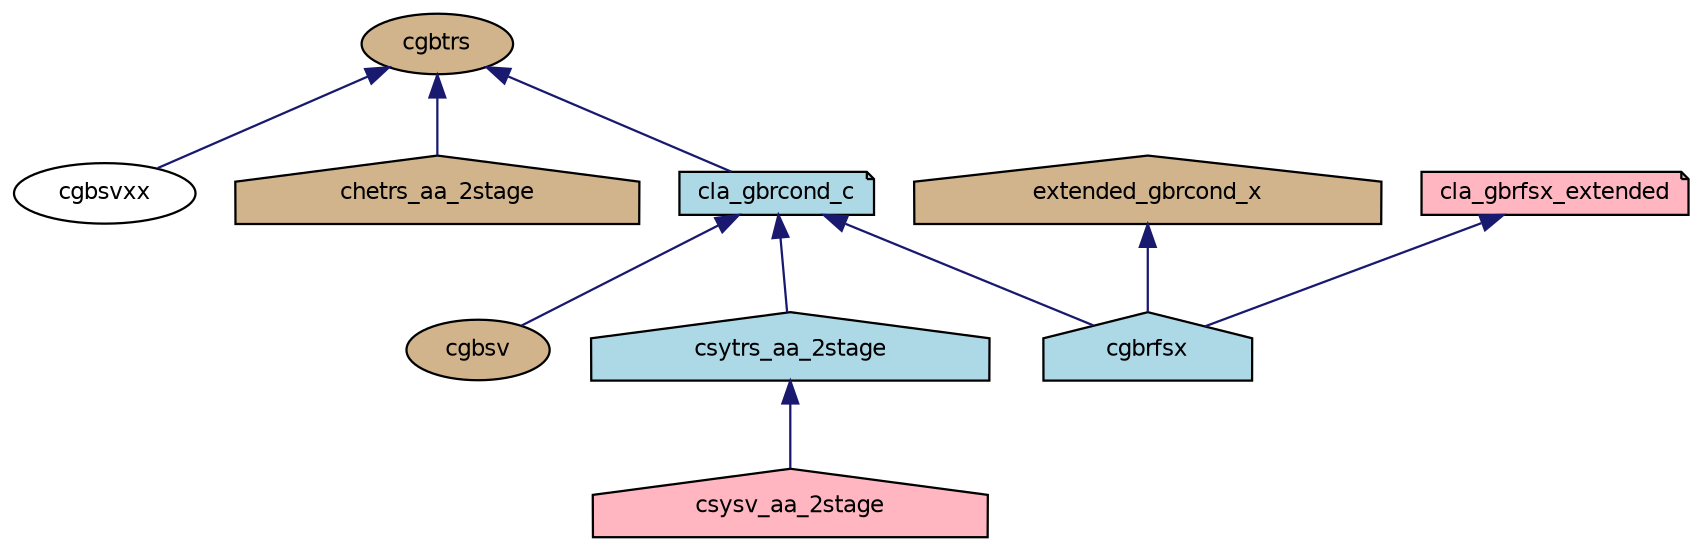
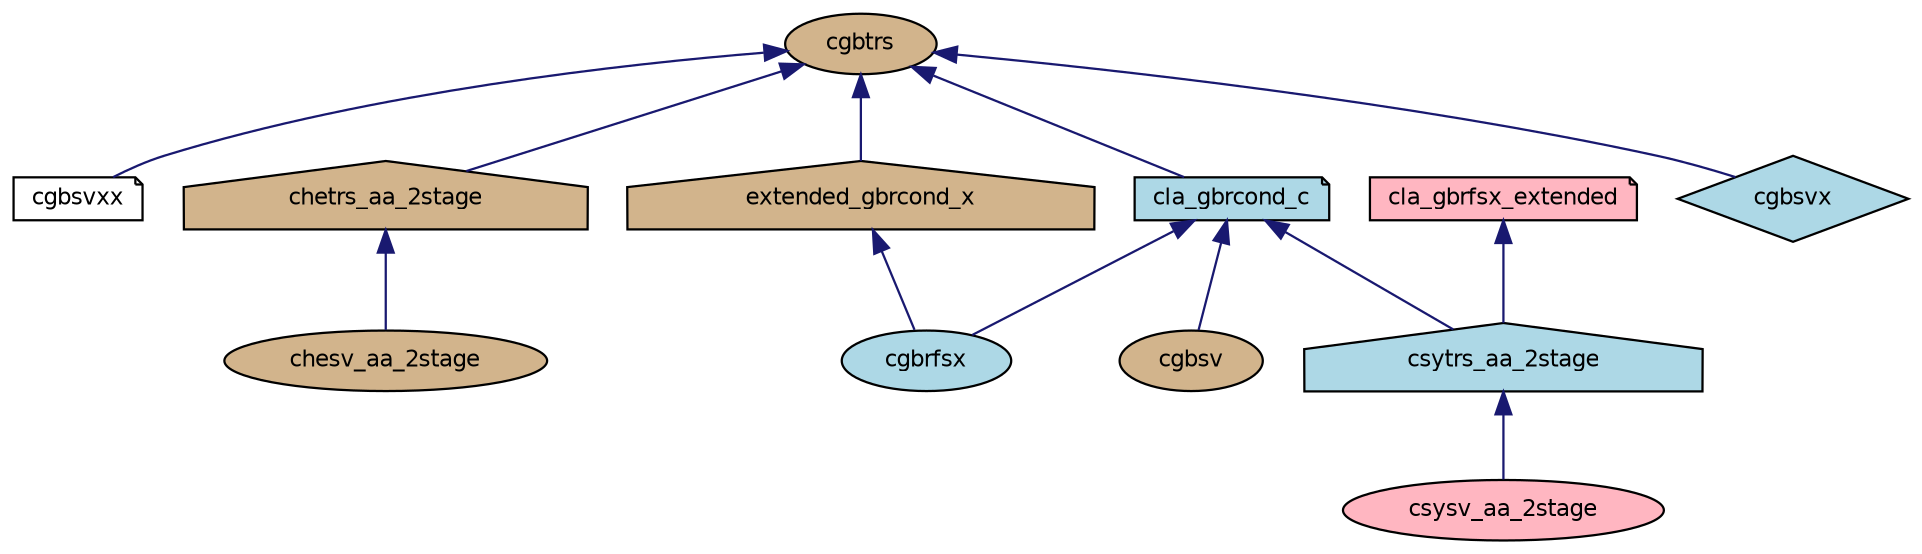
none -> (861, 129)
(105, 193) -> (78, 199)
none -> (1793, 199)
(1343, 275) -> (1503, 283)
(1148, 350) -> (926, 361)
none -> (386, 361)
(790, 507) -> (1503, 510)
